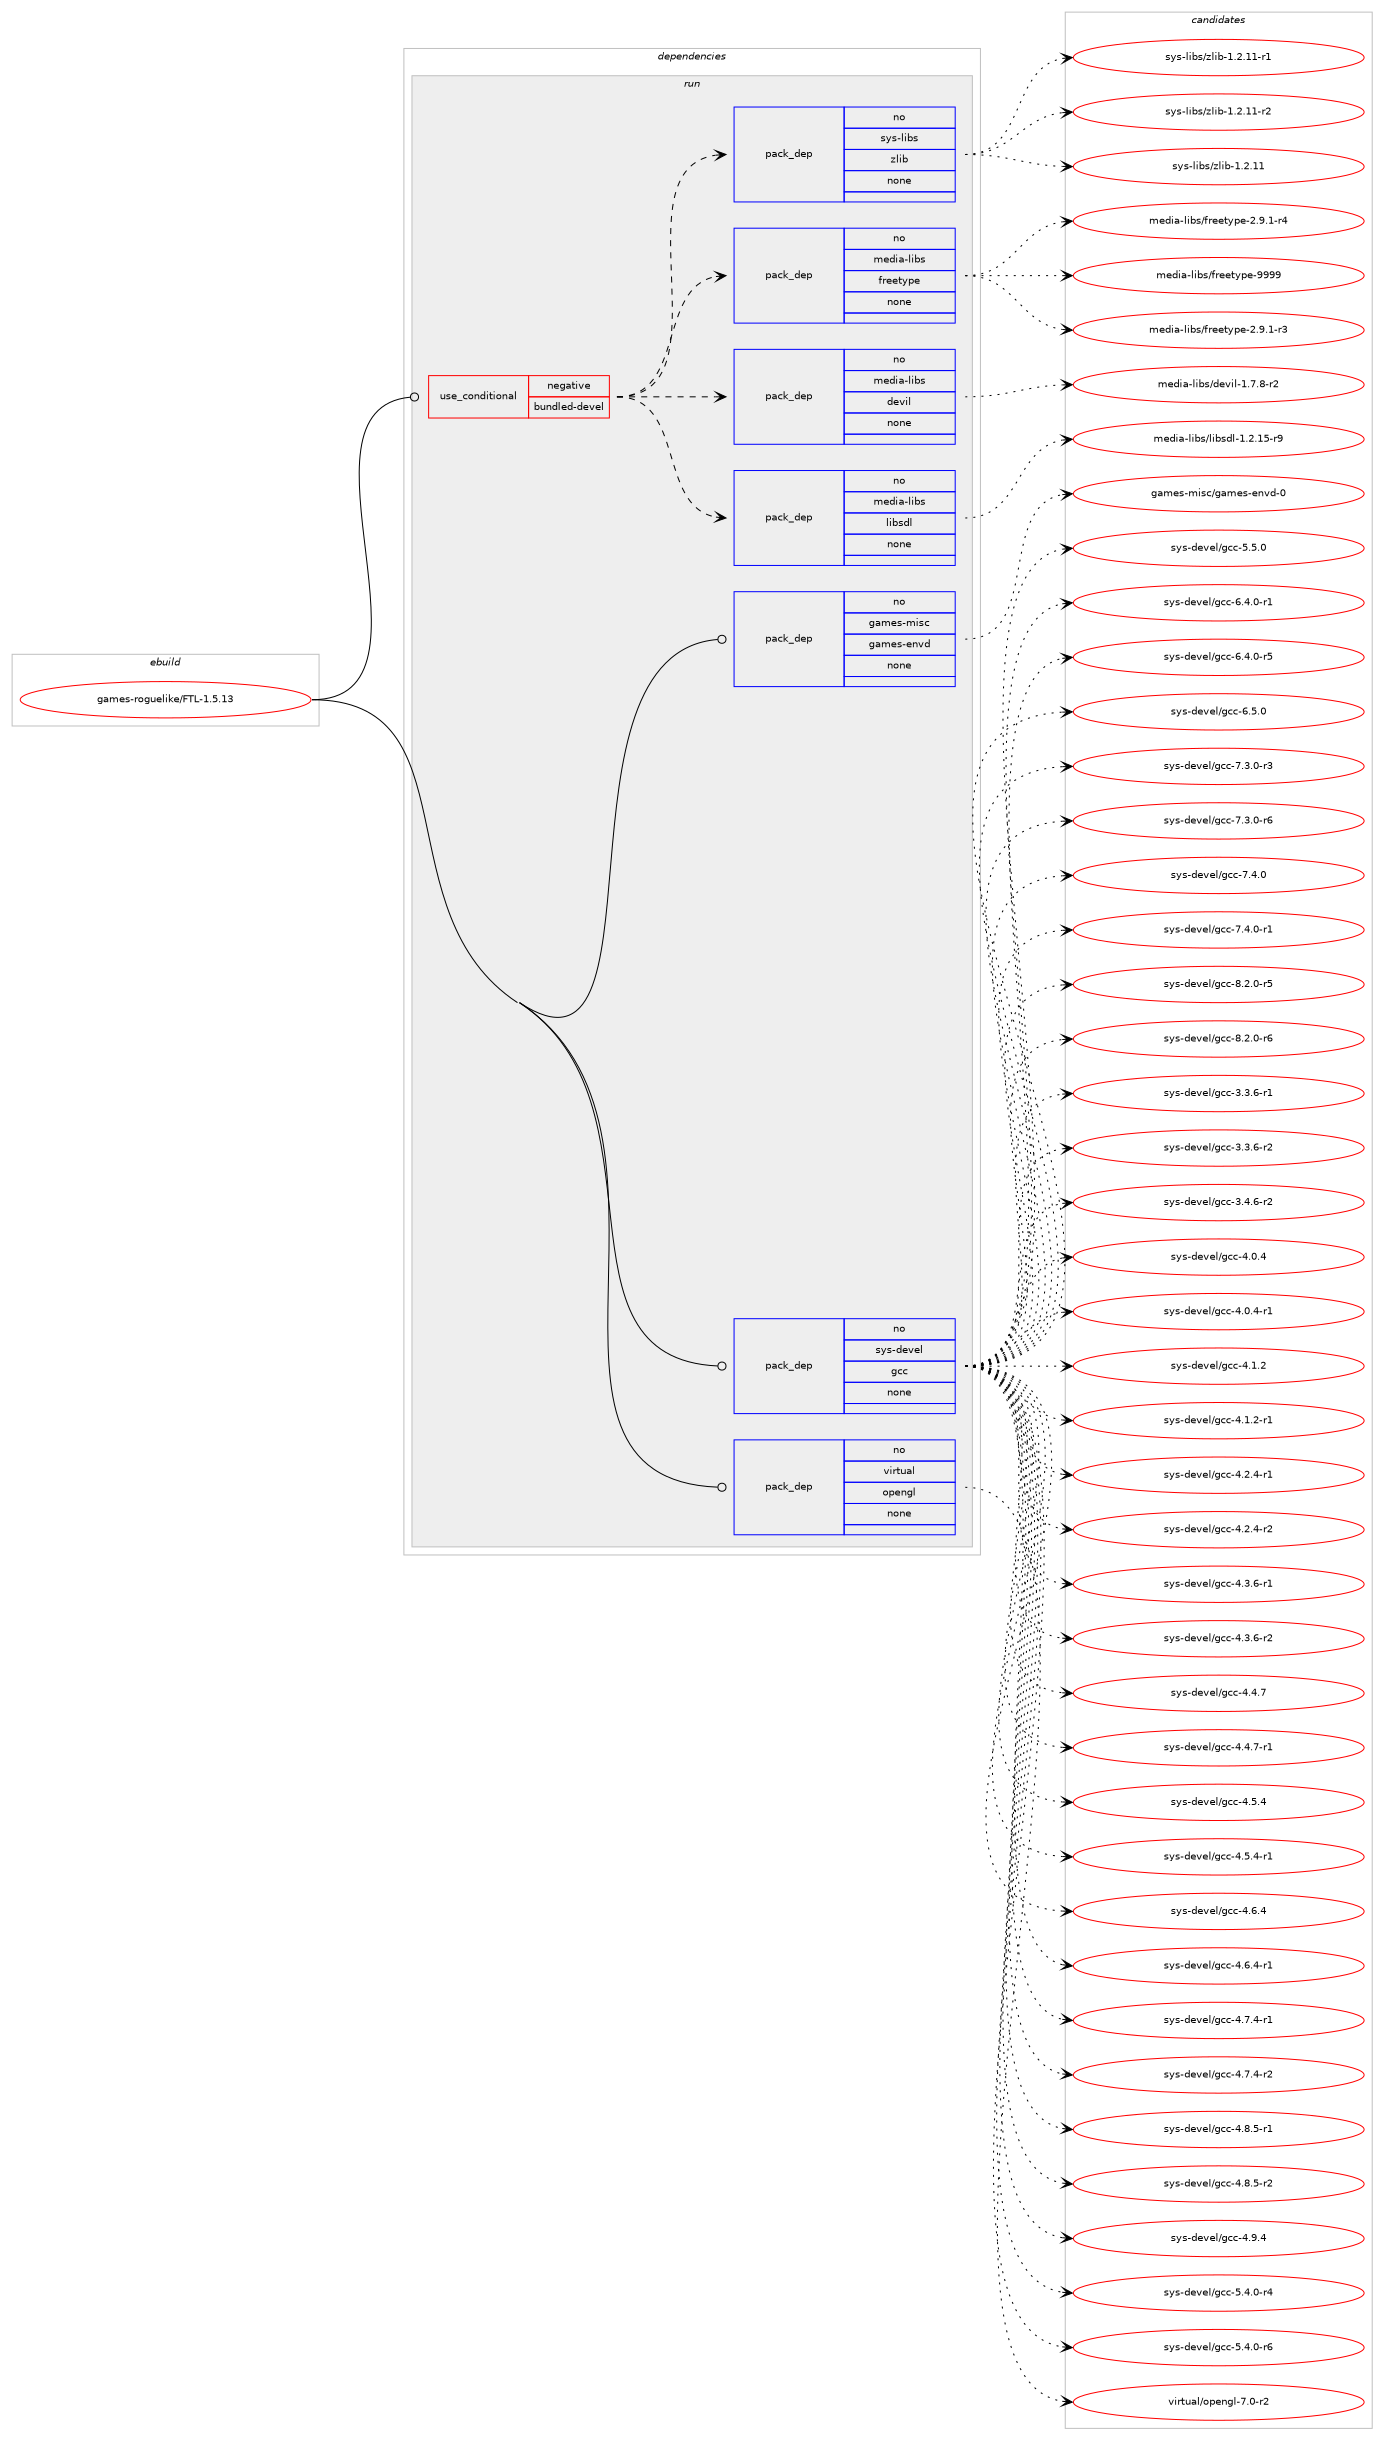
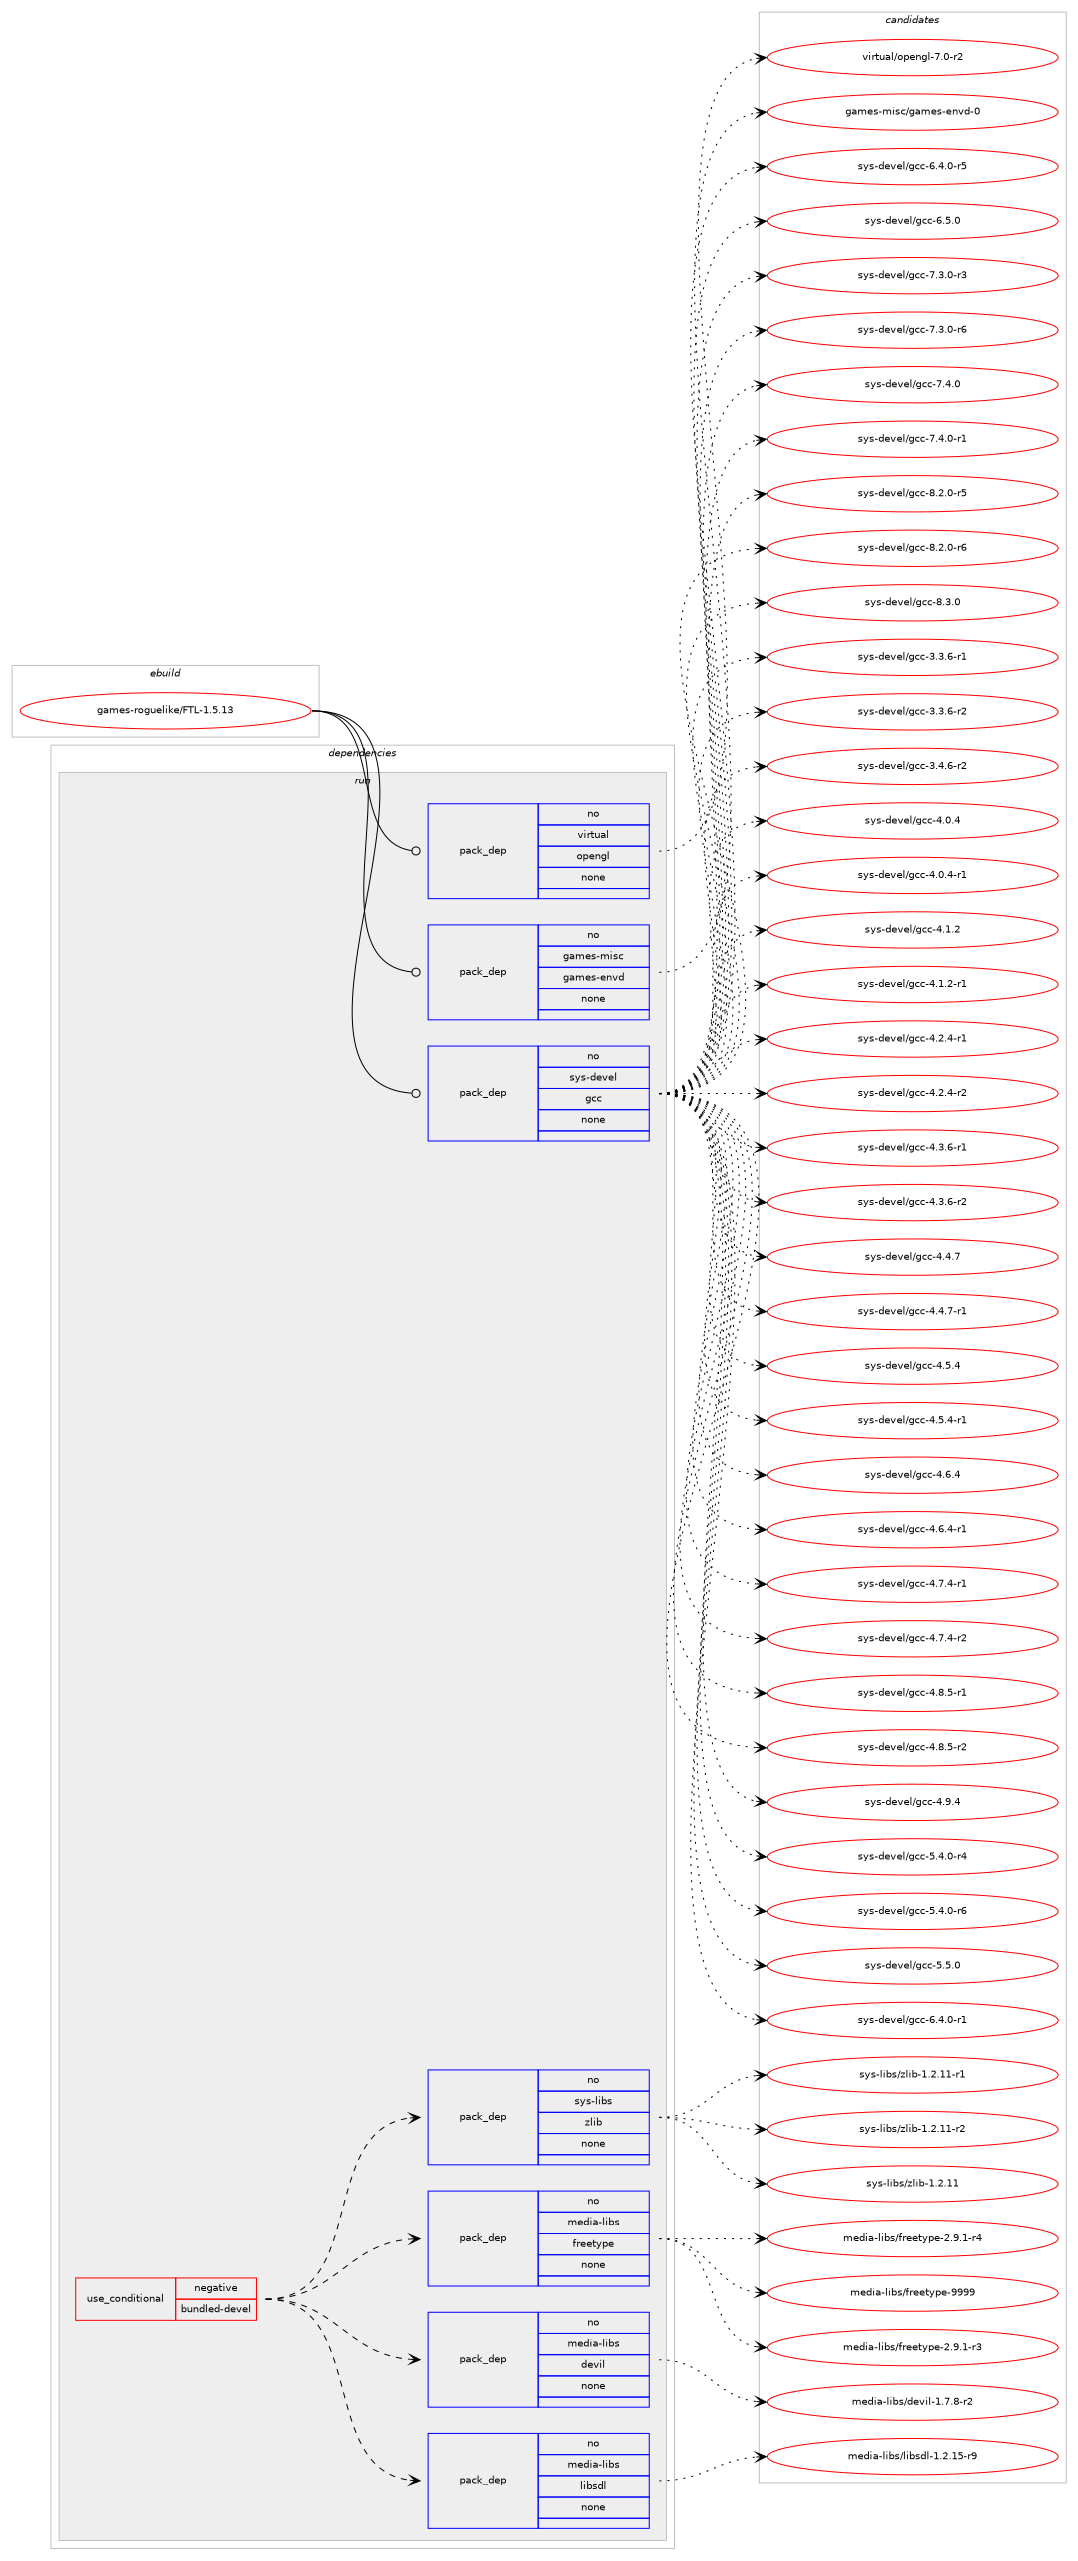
(366, 552) -> none
none -> (913, 603)
